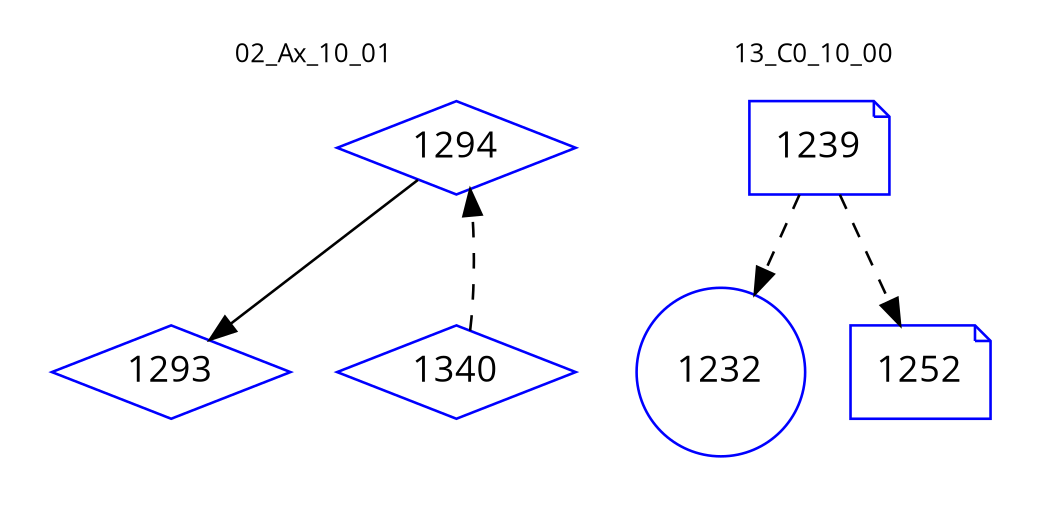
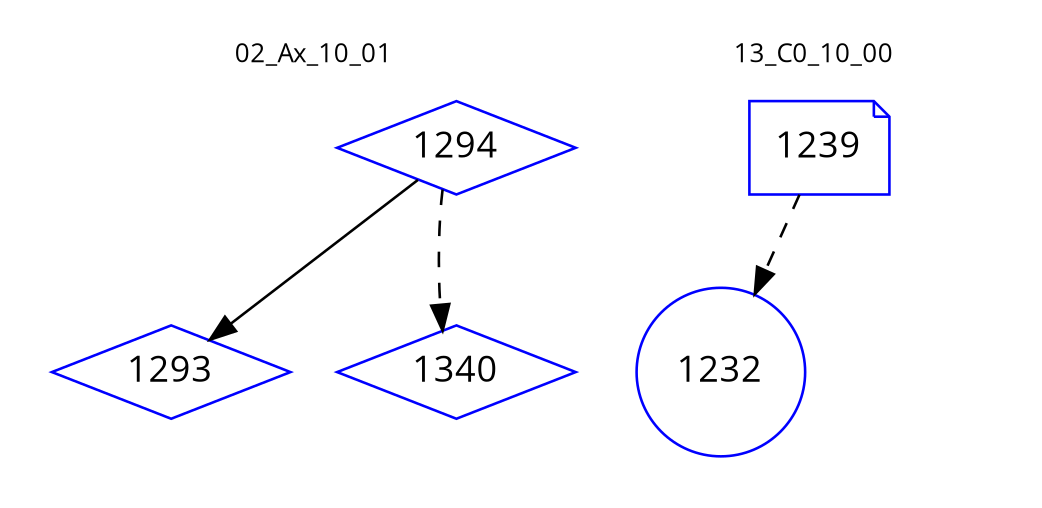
(474, 273) -> (439, 247)
(921, 372) -> none
